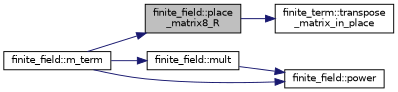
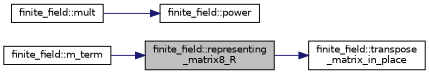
(193, 19) -> (210, 55)
(334, 19) -> (367, 55)
(124, 61) -> none
(184, 82) -> none
